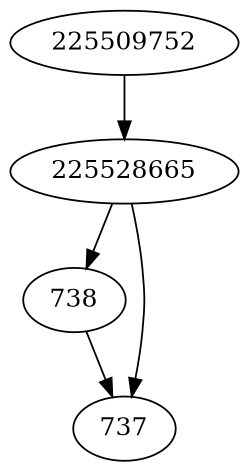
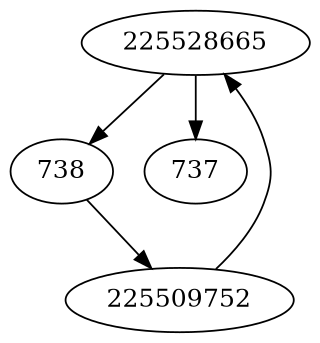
(96, 356) -> (113, 227)
